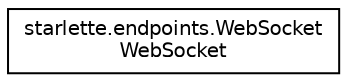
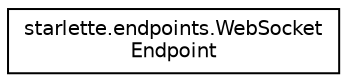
(174, 41) -> (174, 41)
